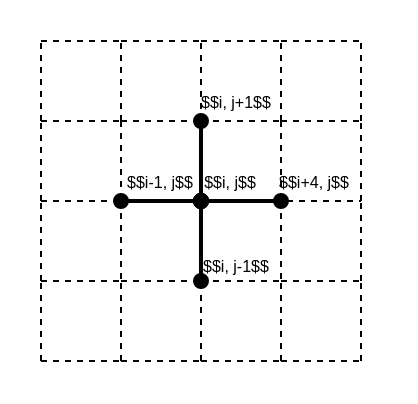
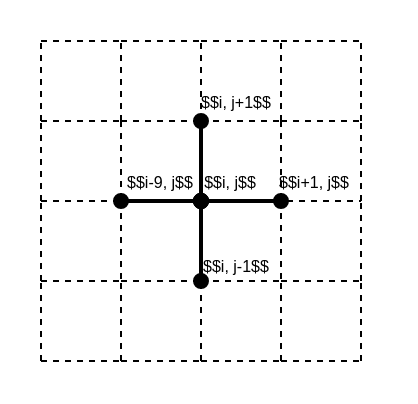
(161, 181) -> (161, 181)
(315, 181) -> (315, 181)
